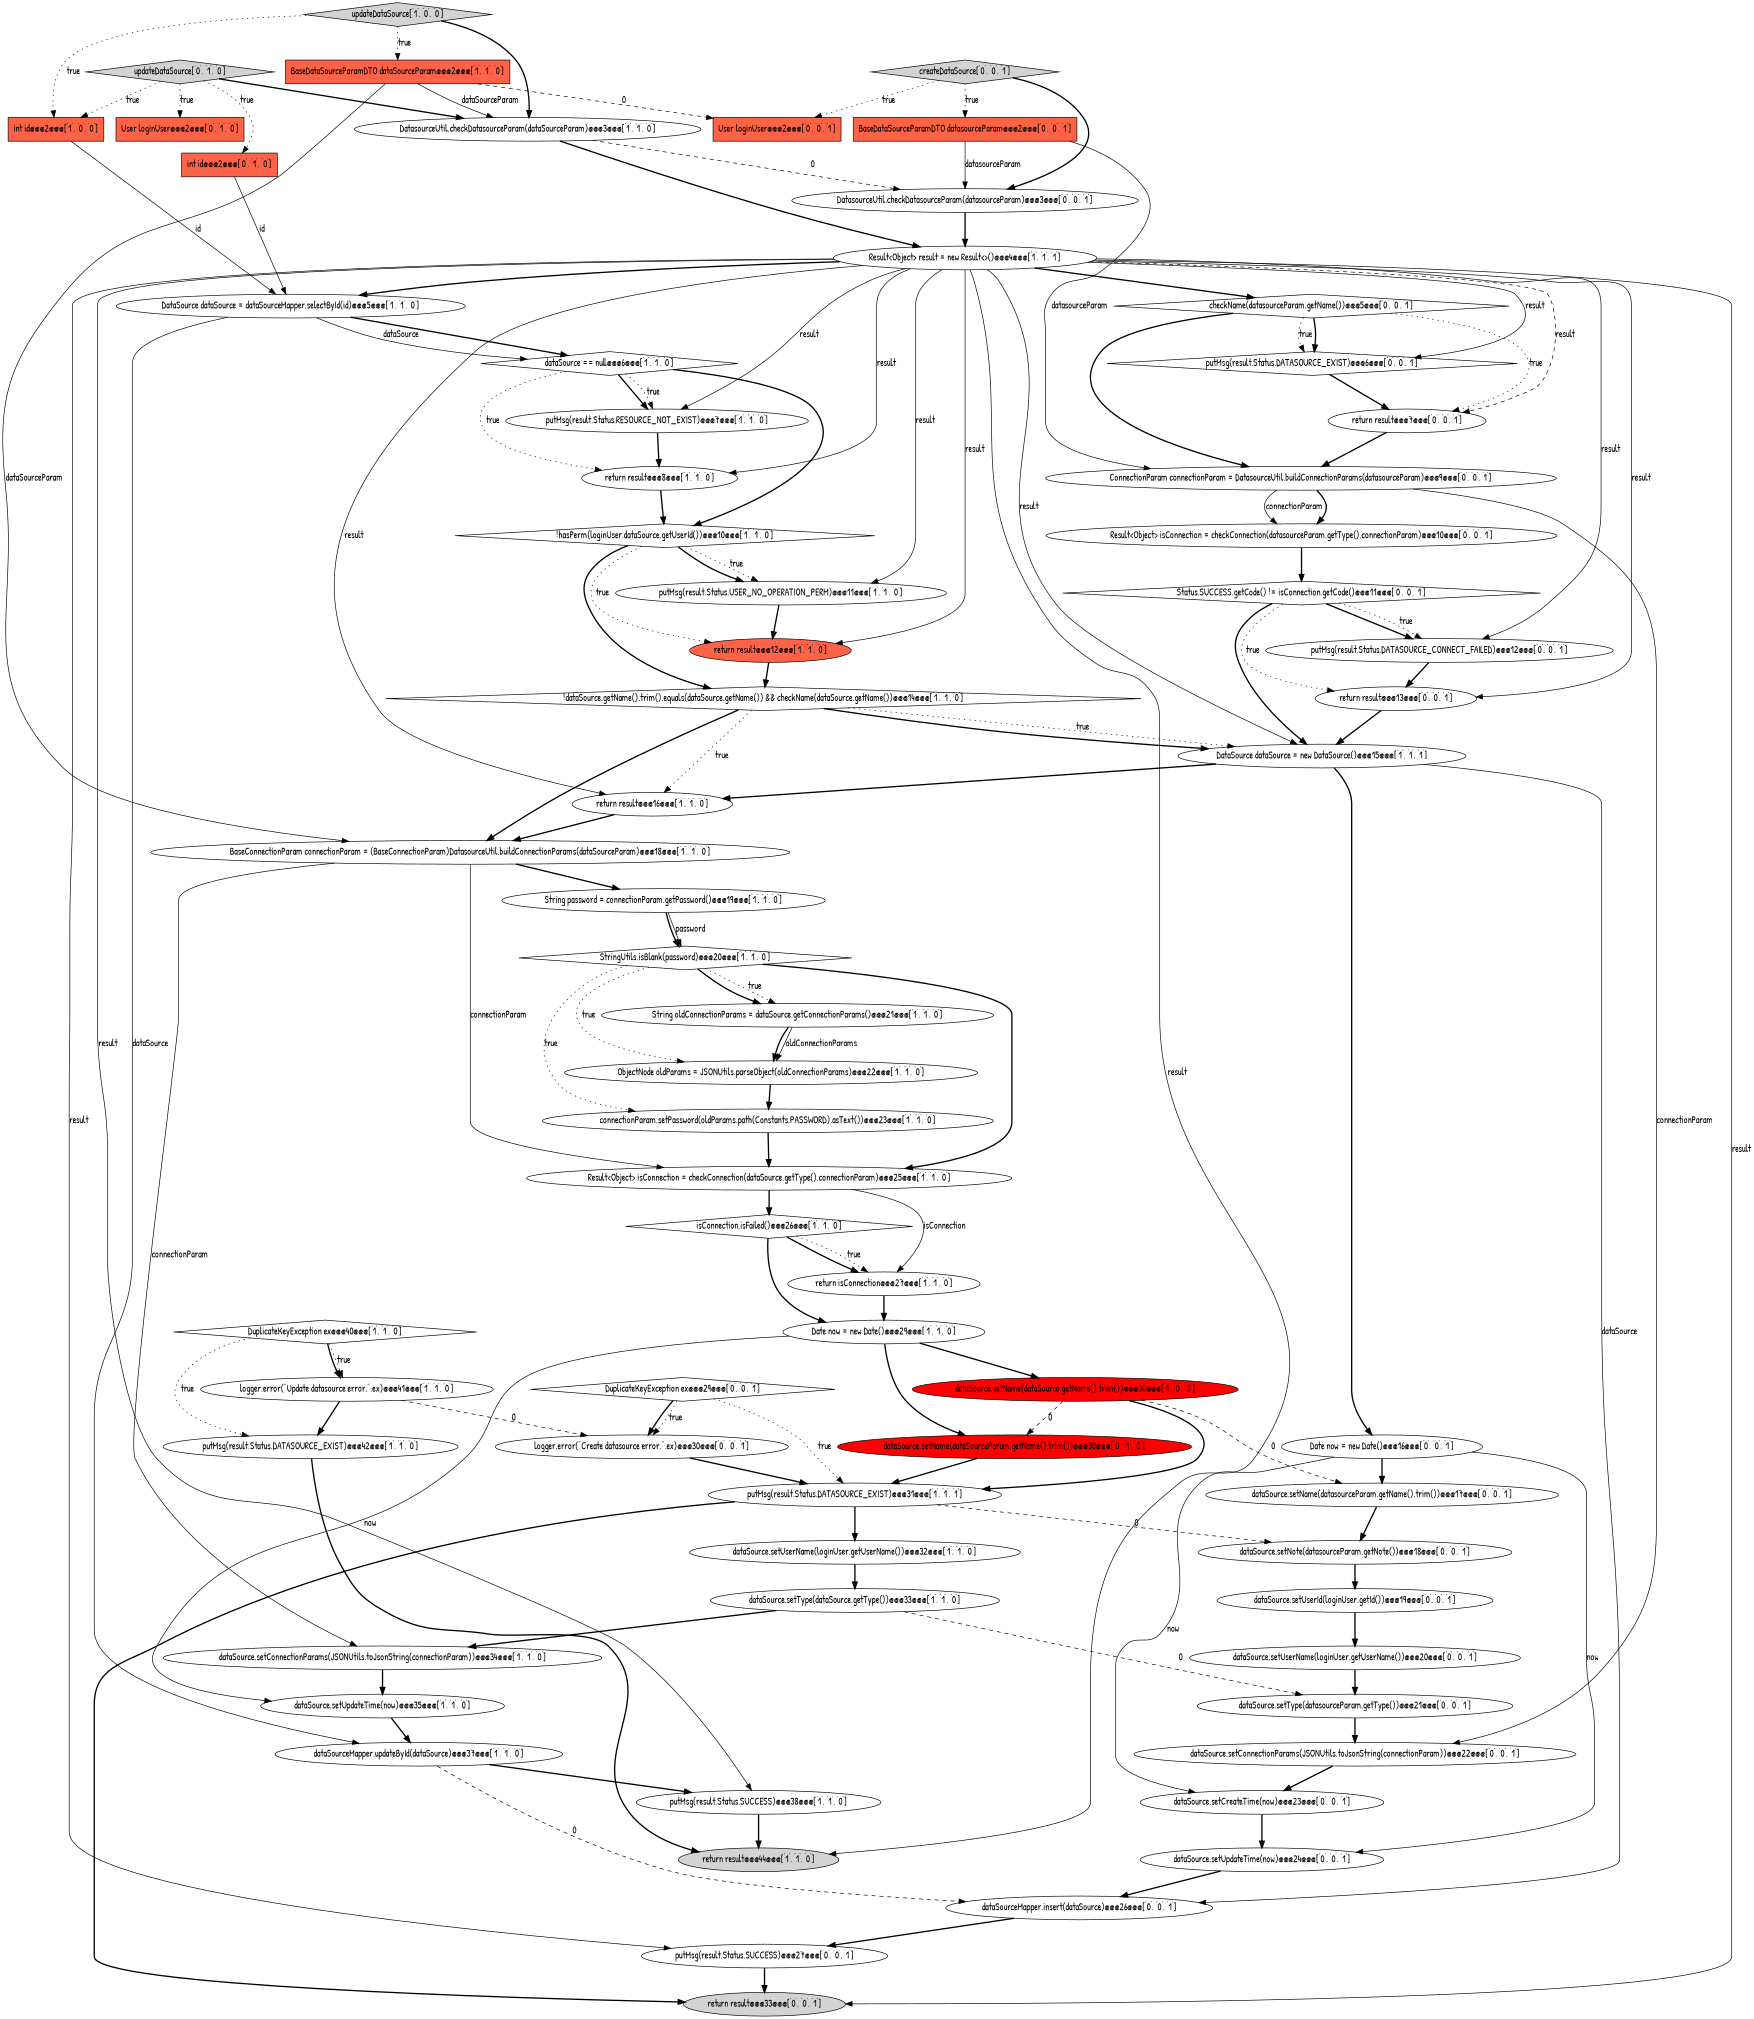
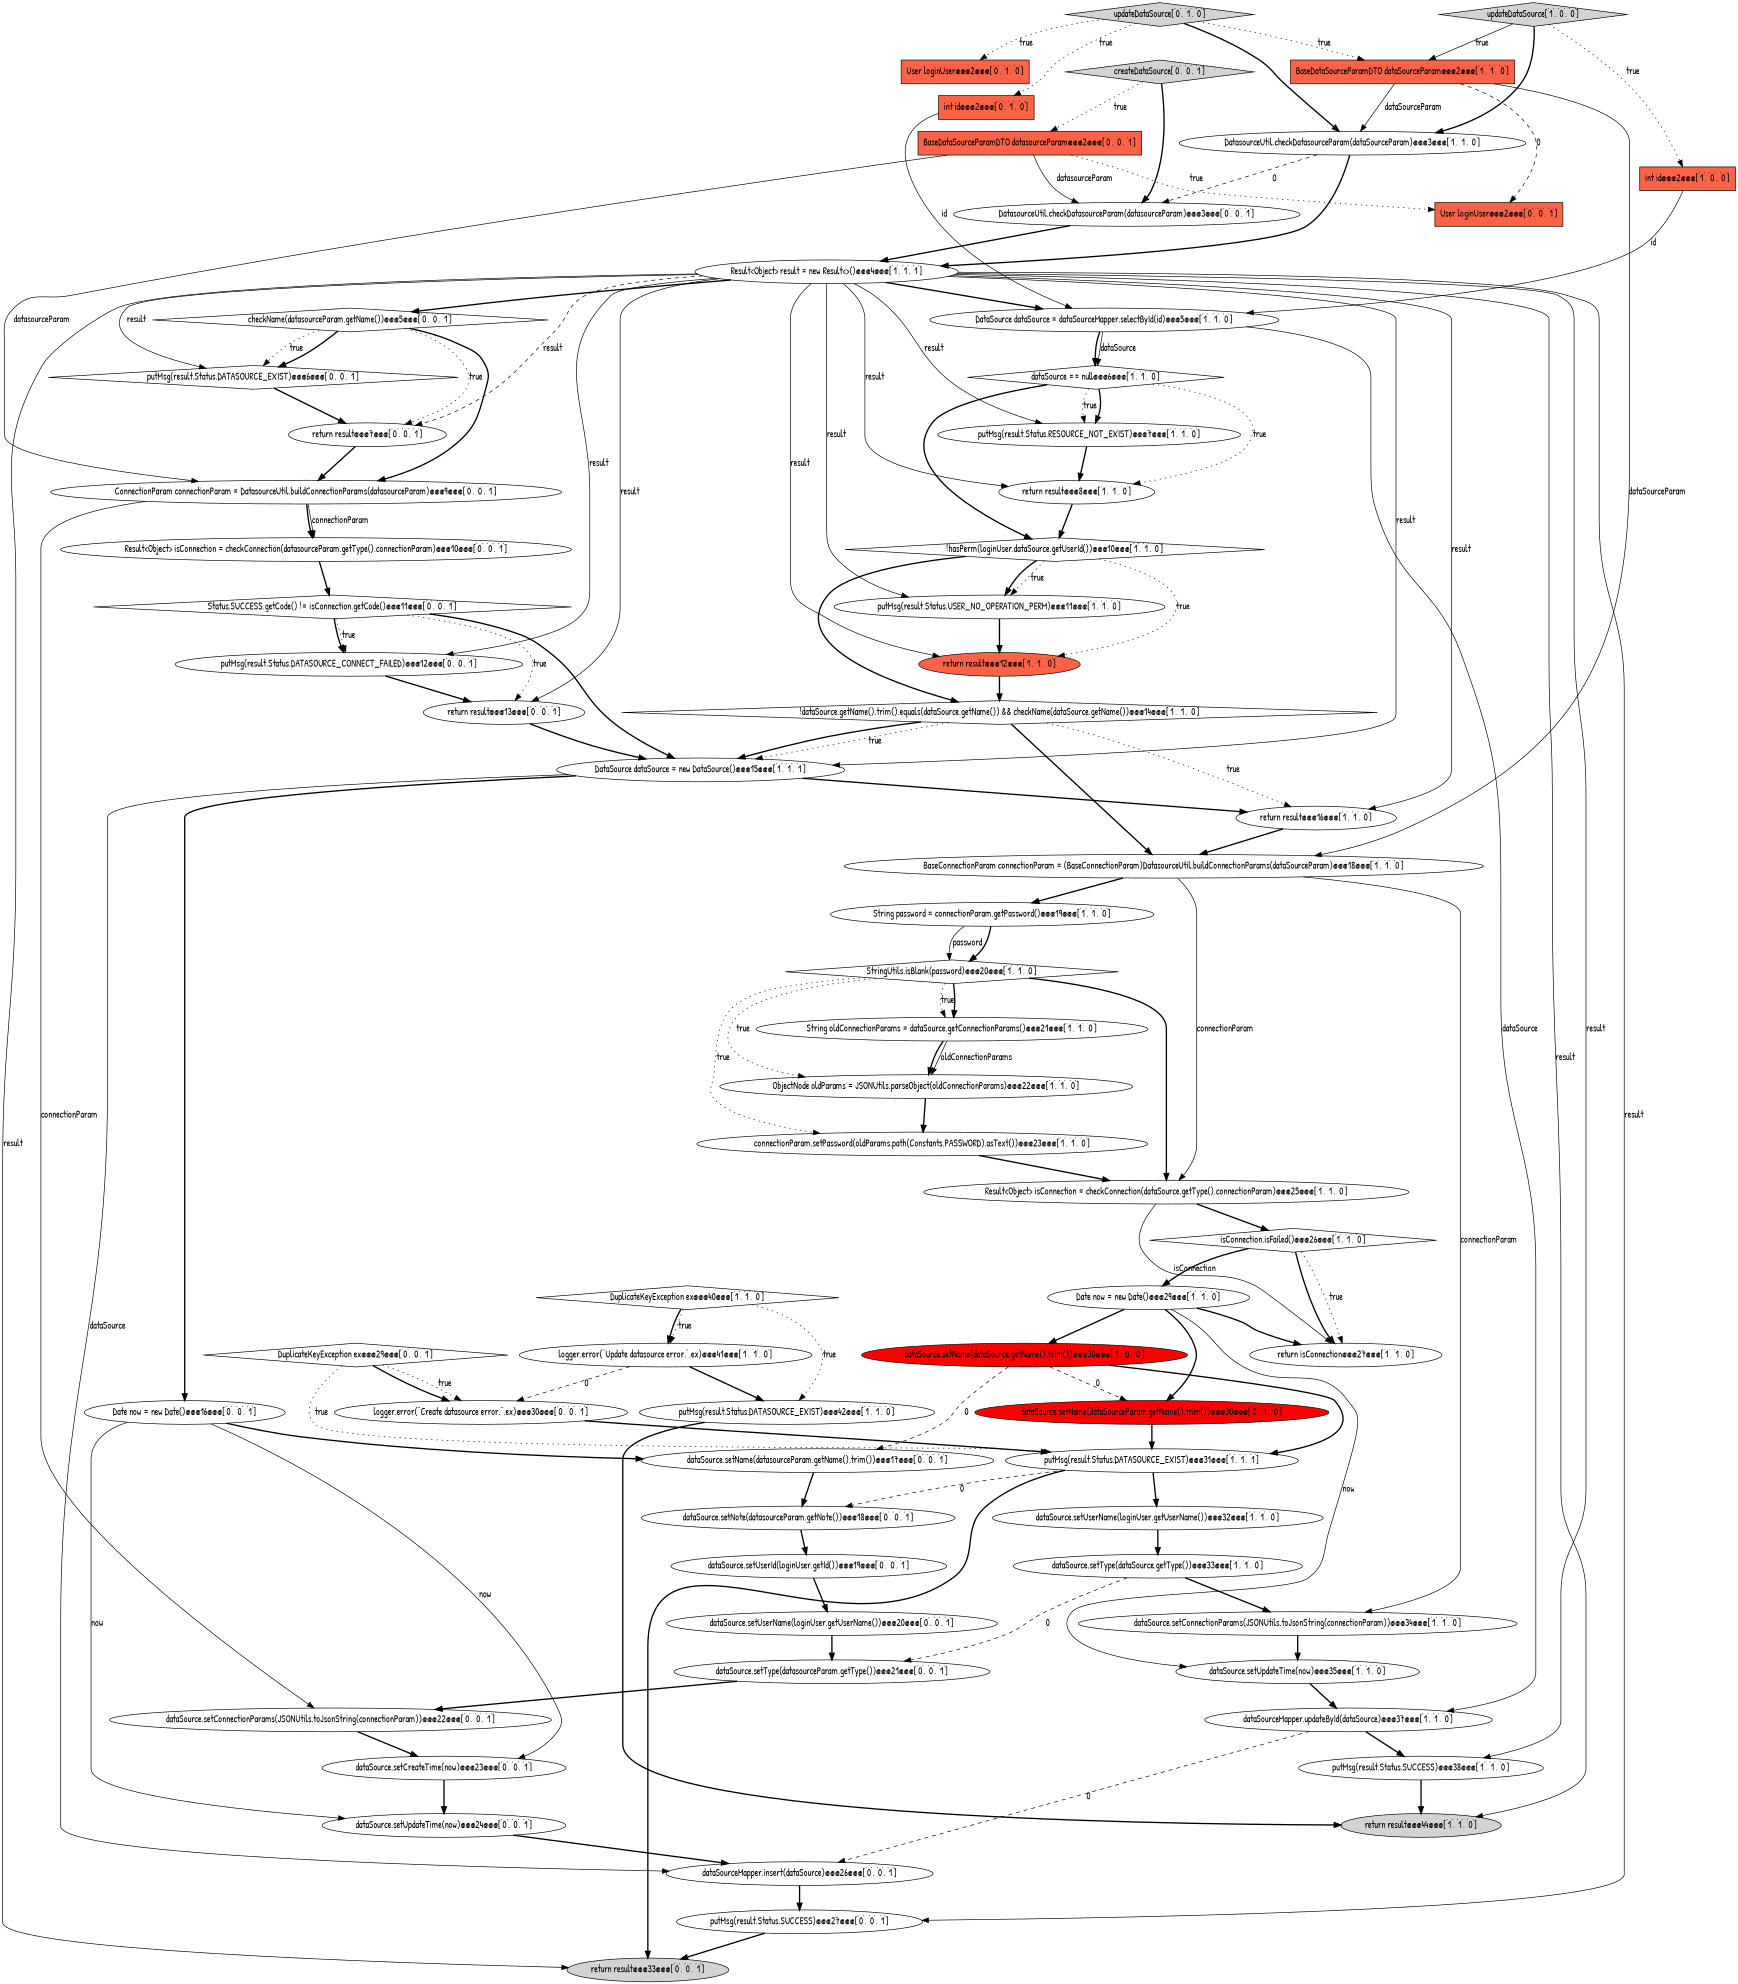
(398, 40) -> (1474, 41)
(124, 98) -> (1278, 38)
(880, 98) -> (1247, 197)
(884, 1305) -> (1246, 1324)
